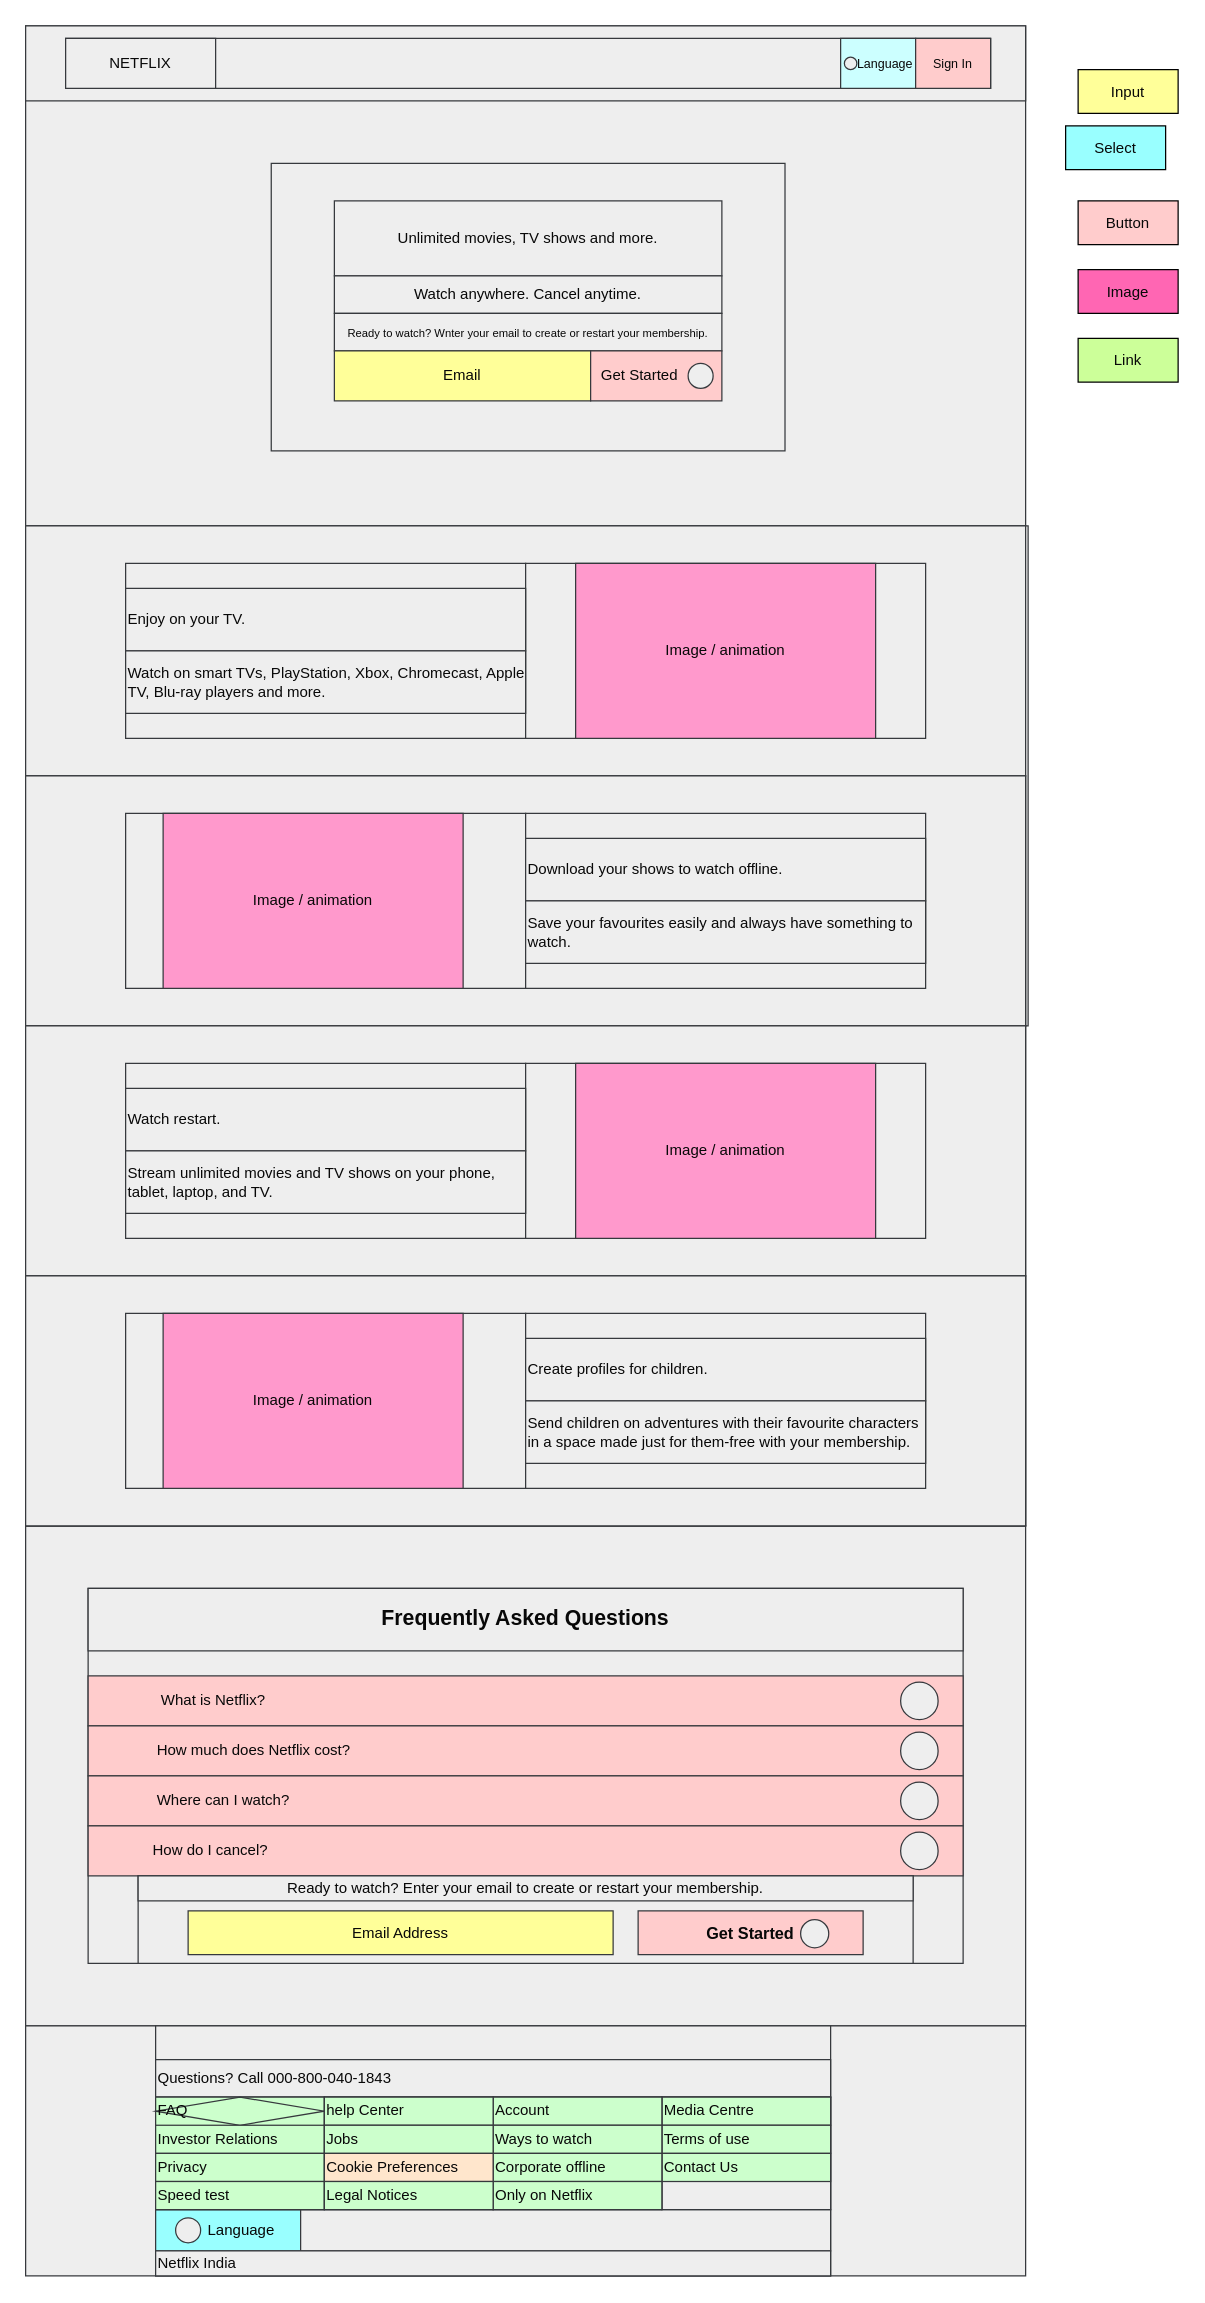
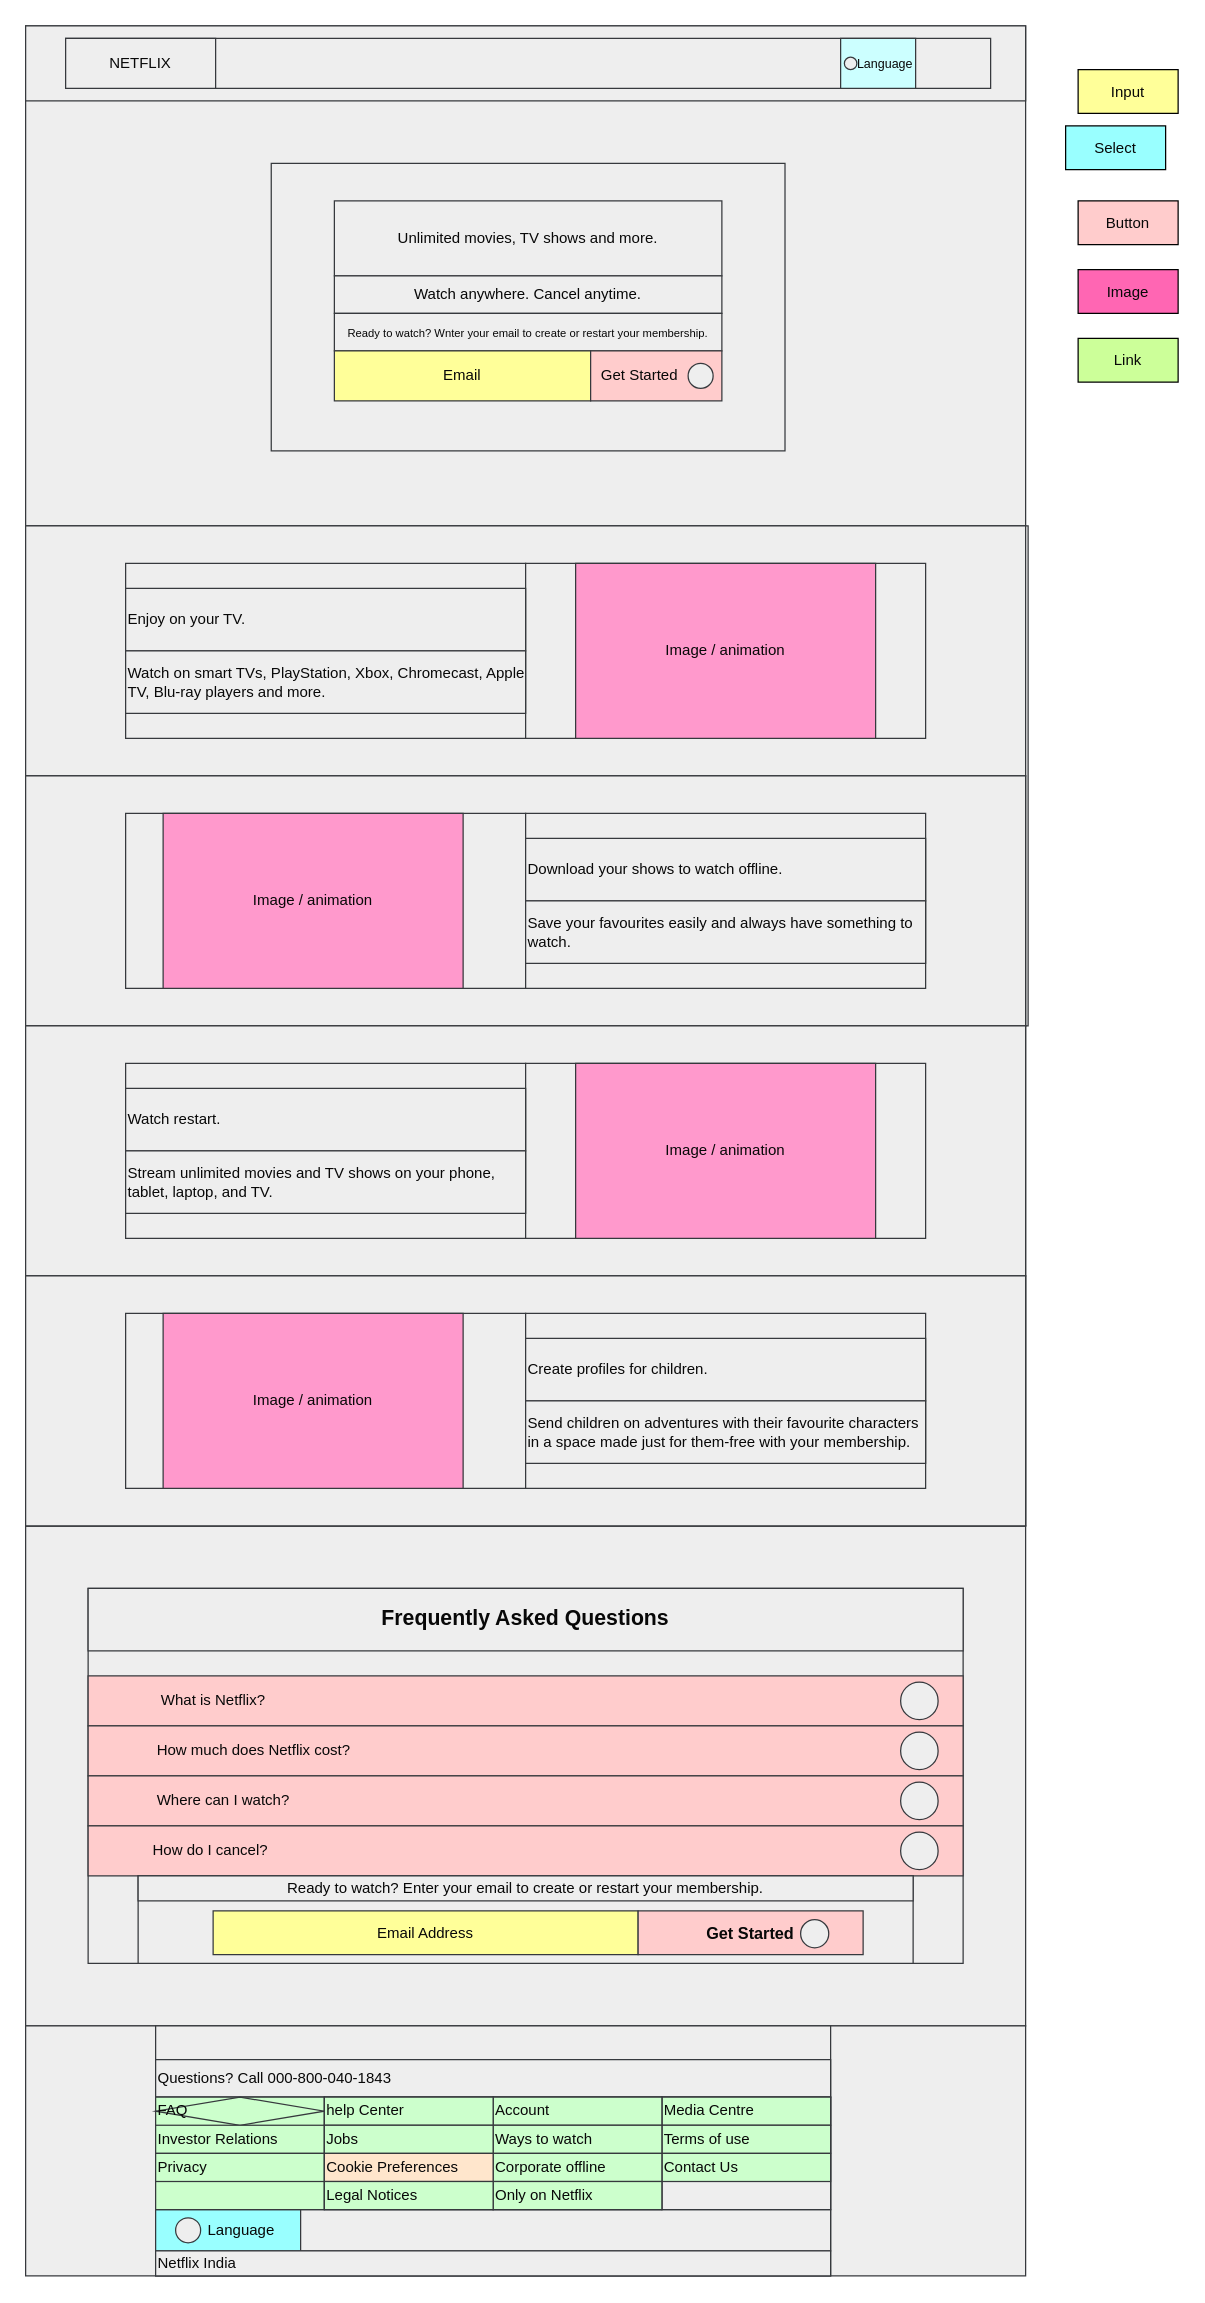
(953, 63) -> none
(401, 1933) -> (426, 1933)
(240, 2195) -> none
